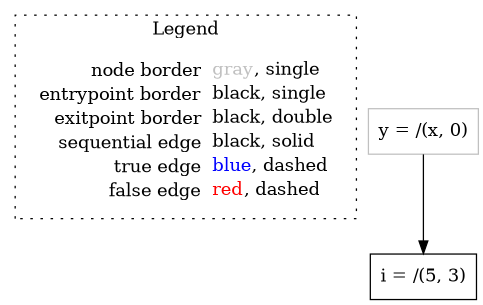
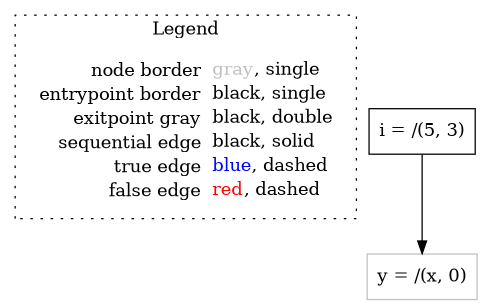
(131, 119) -> (140, 119)
(423, 198) -> (422, 198)
